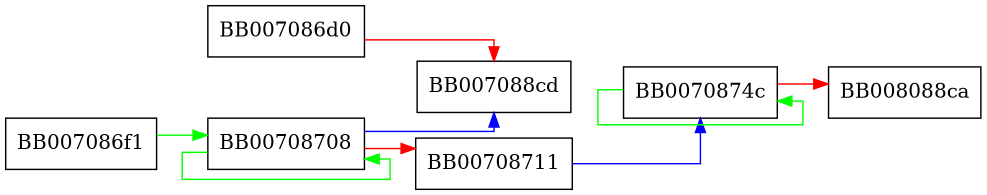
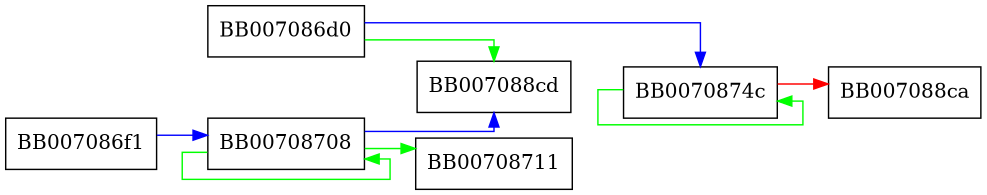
(433, 40) -> (433, 40)
(905, 93) -> (905, 93)
(175, 135) -> (175, 135)
(383, 149) -> (383, 149)
(652, 164) -> (547, 23)
